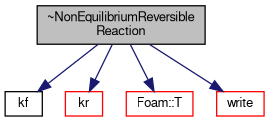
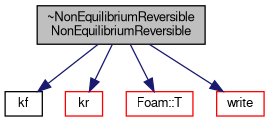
(121, 25) -> (121, 25)
